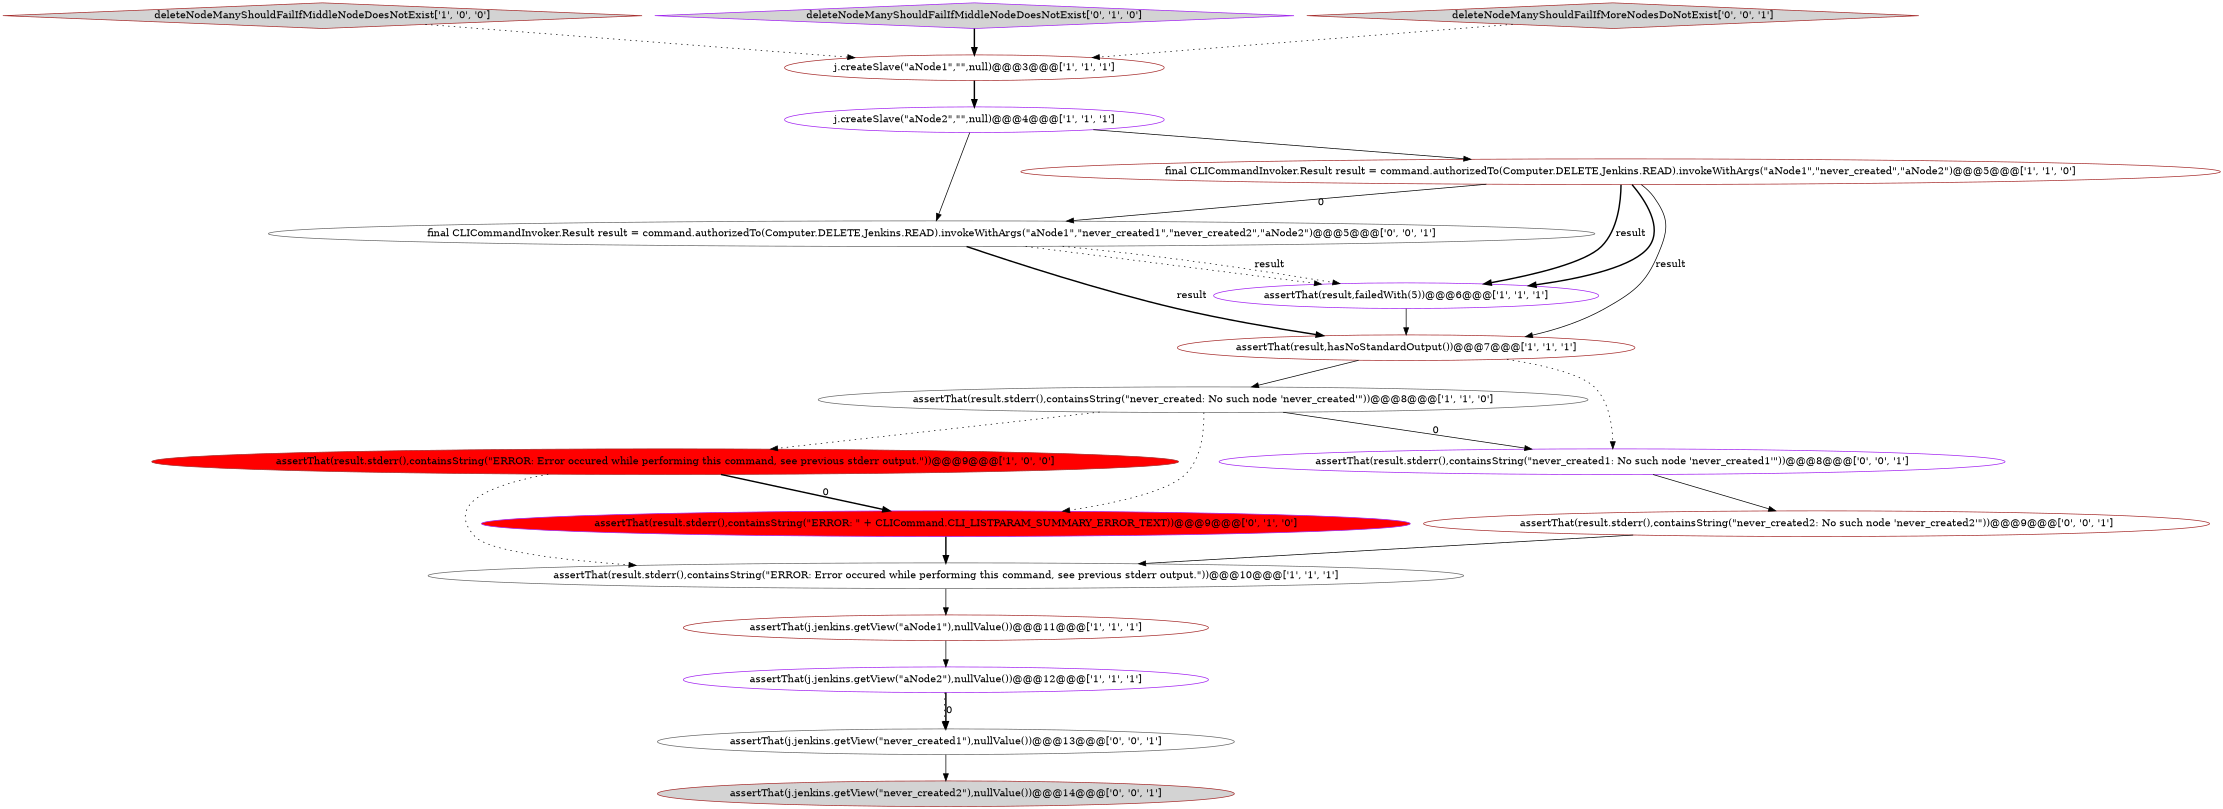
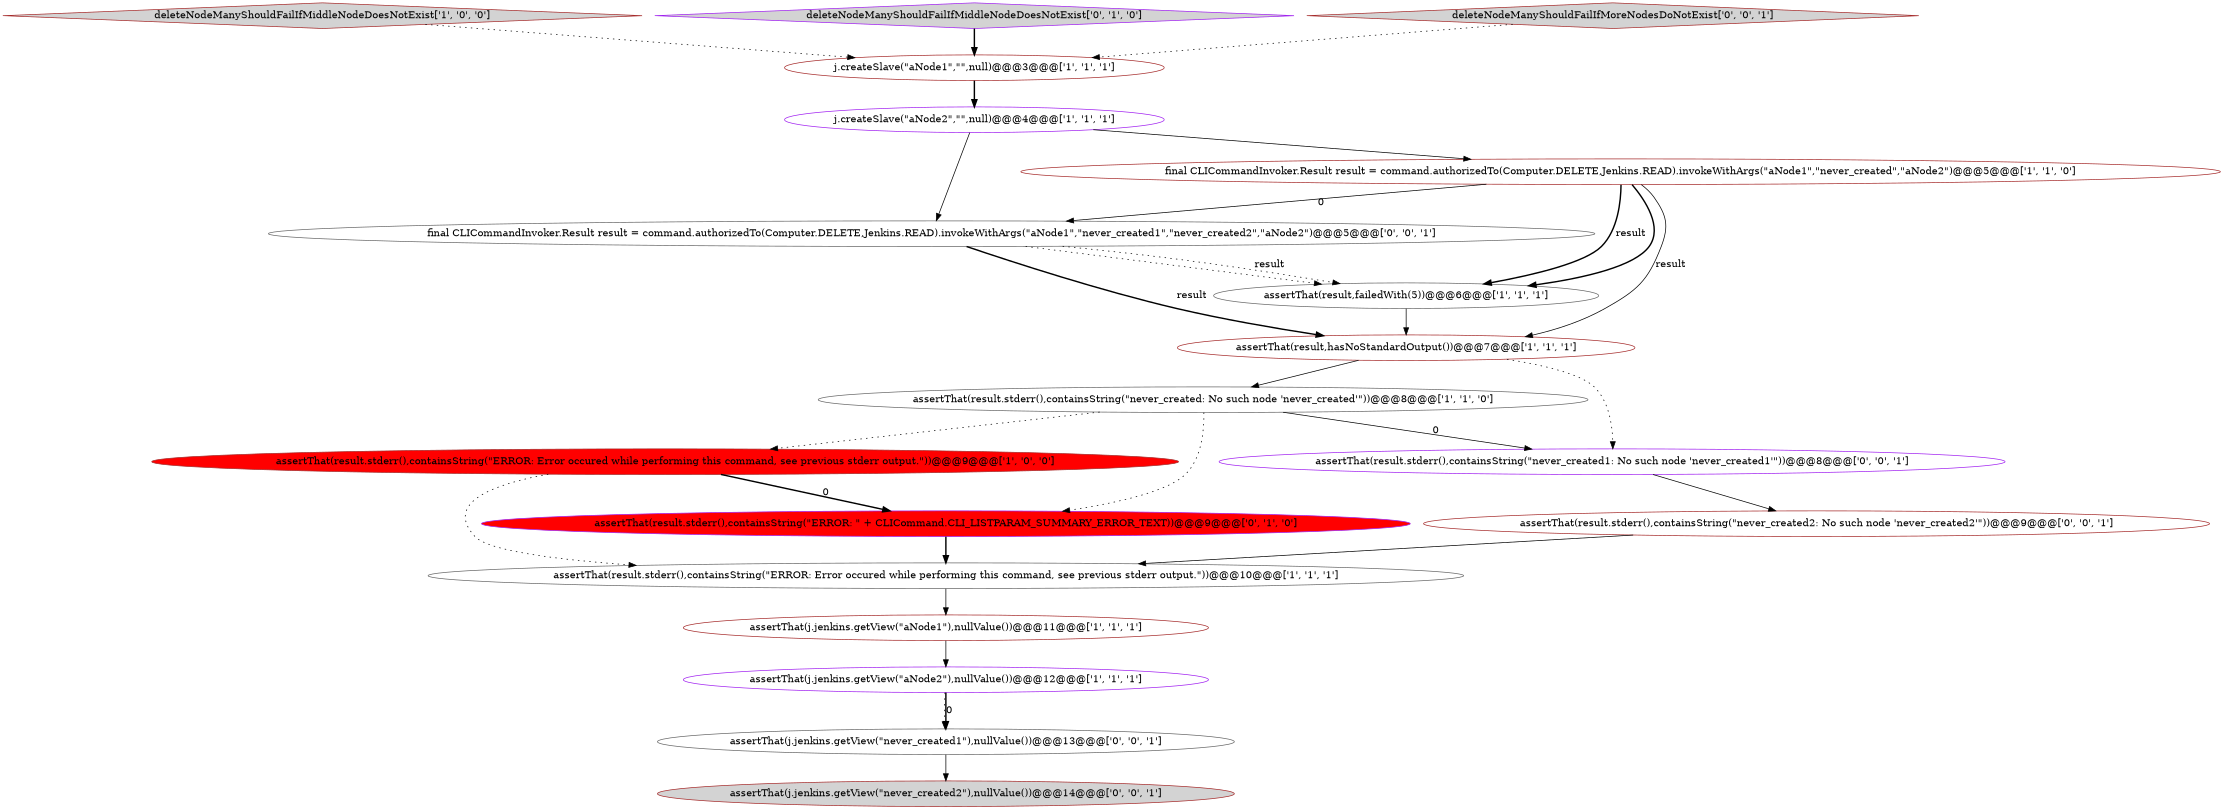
(1406, 296) -> (1406, 296)
